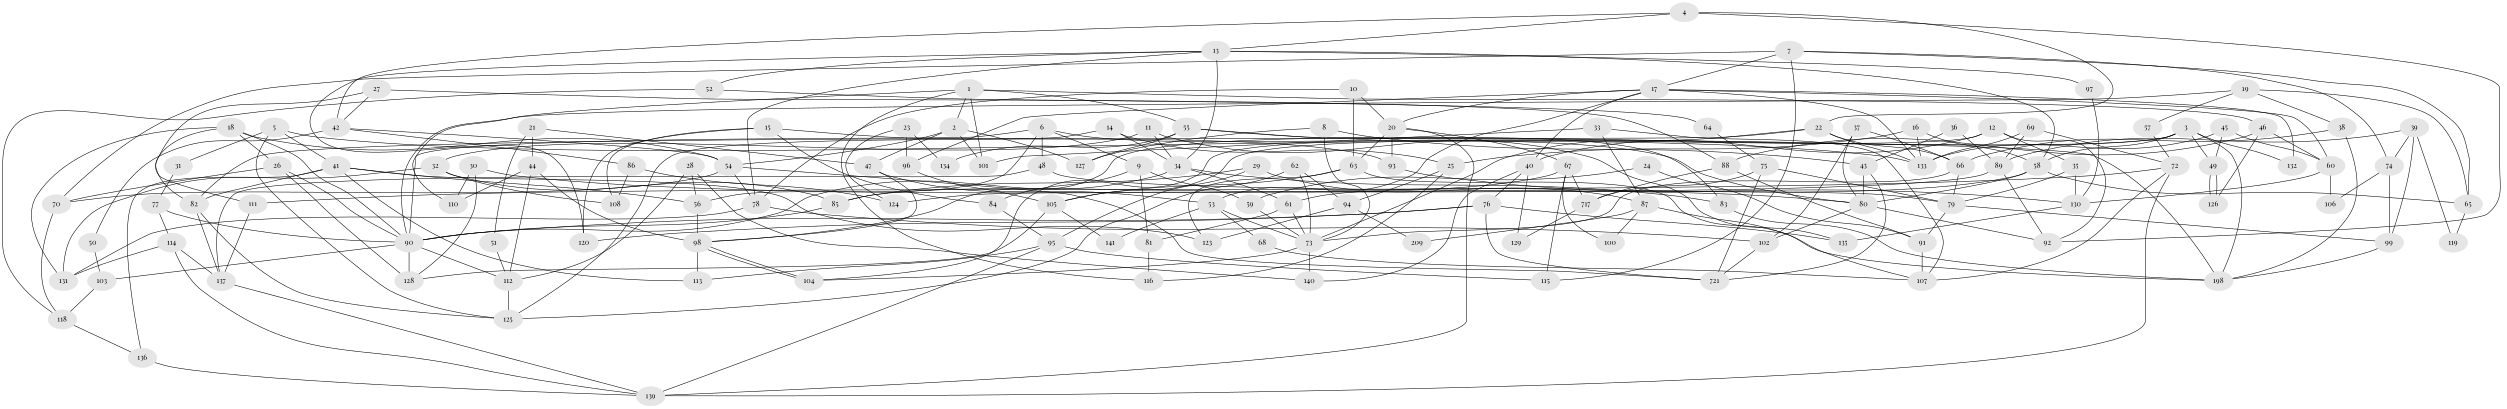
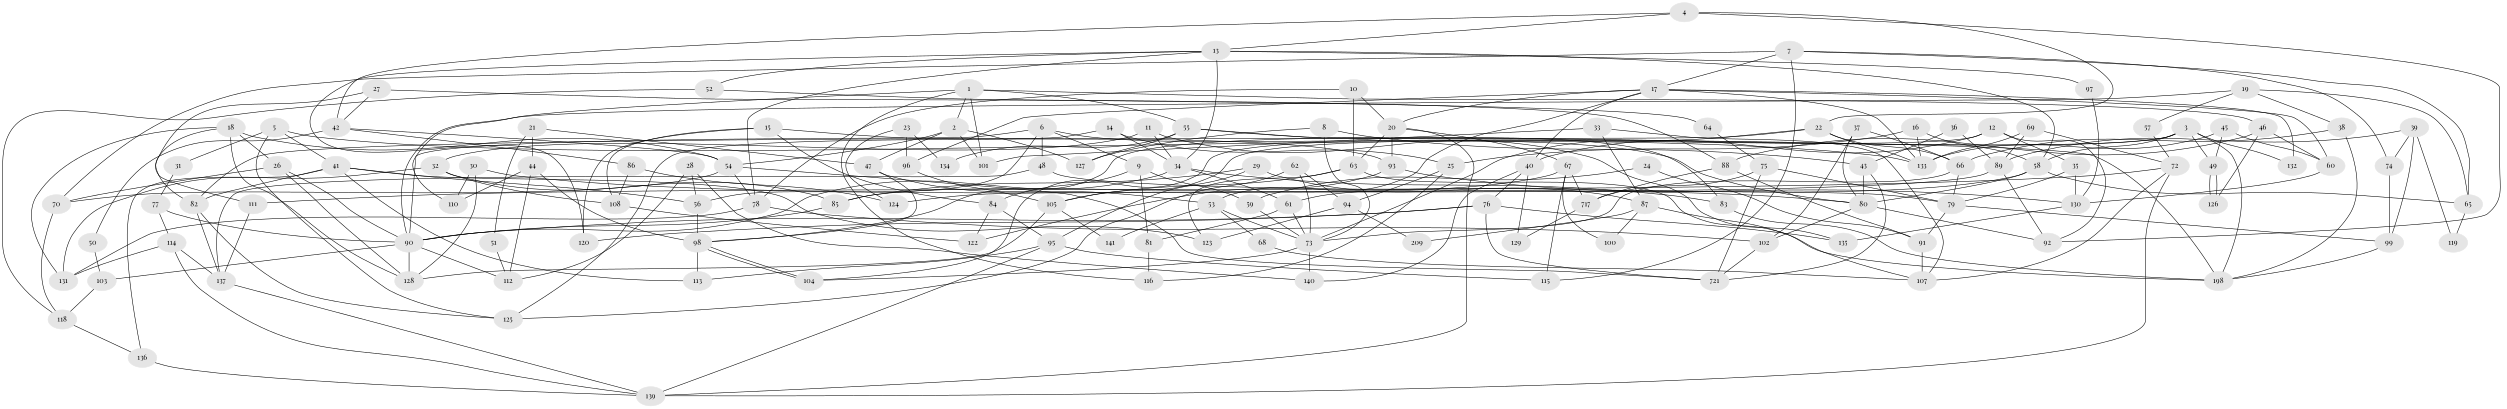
(336, 187) -> (319, 230)
(2331, 204) -> none
none -> (973, 243)
(508, 300) -> none
